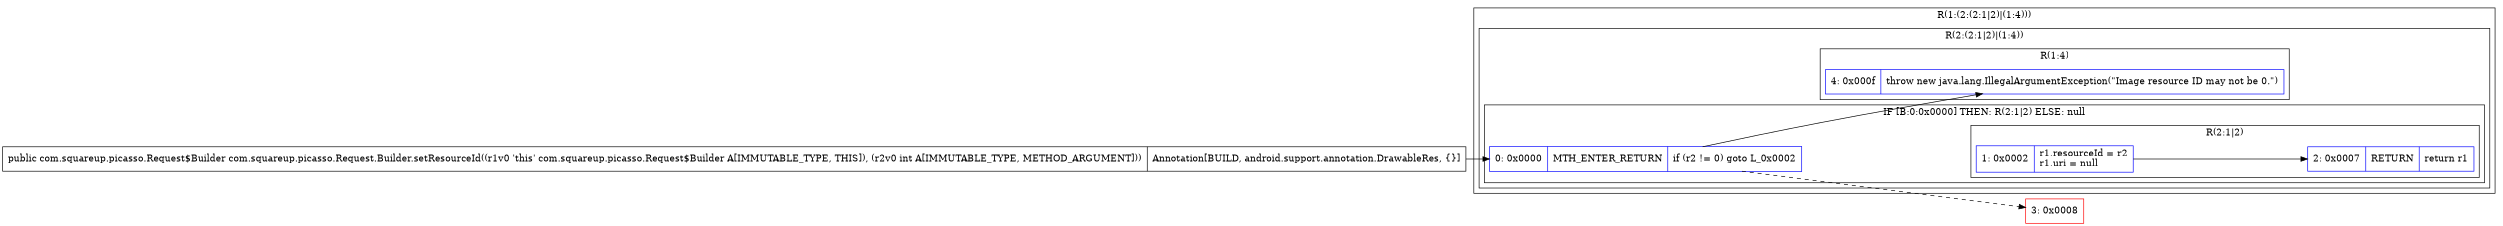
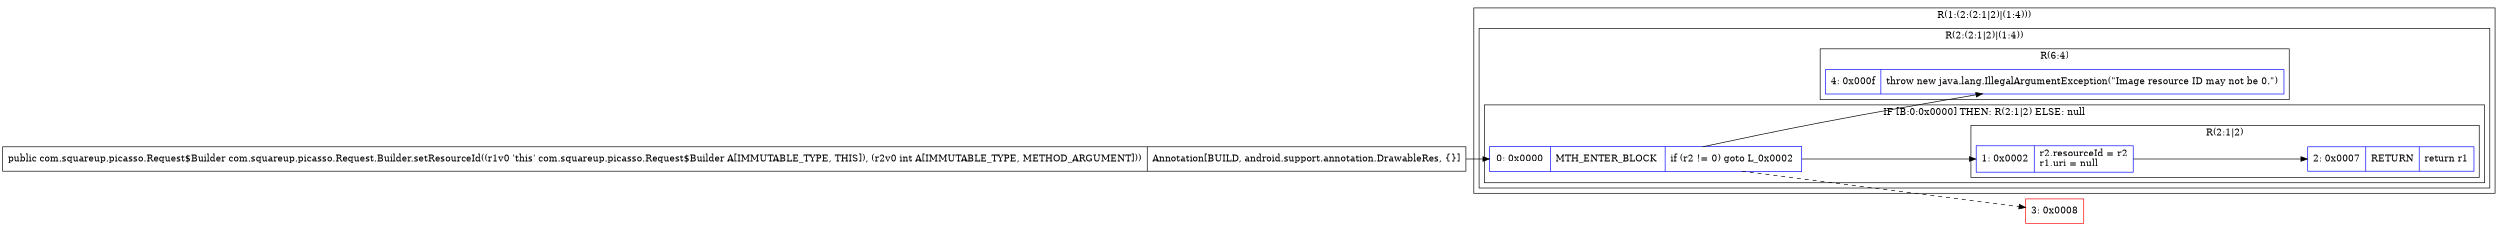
(2055, 56) -> (2055, 56)
(2084, 154) -> (2084, 154)
(1608, 159) -> (1606, 159)
none -> (1886, 159)
